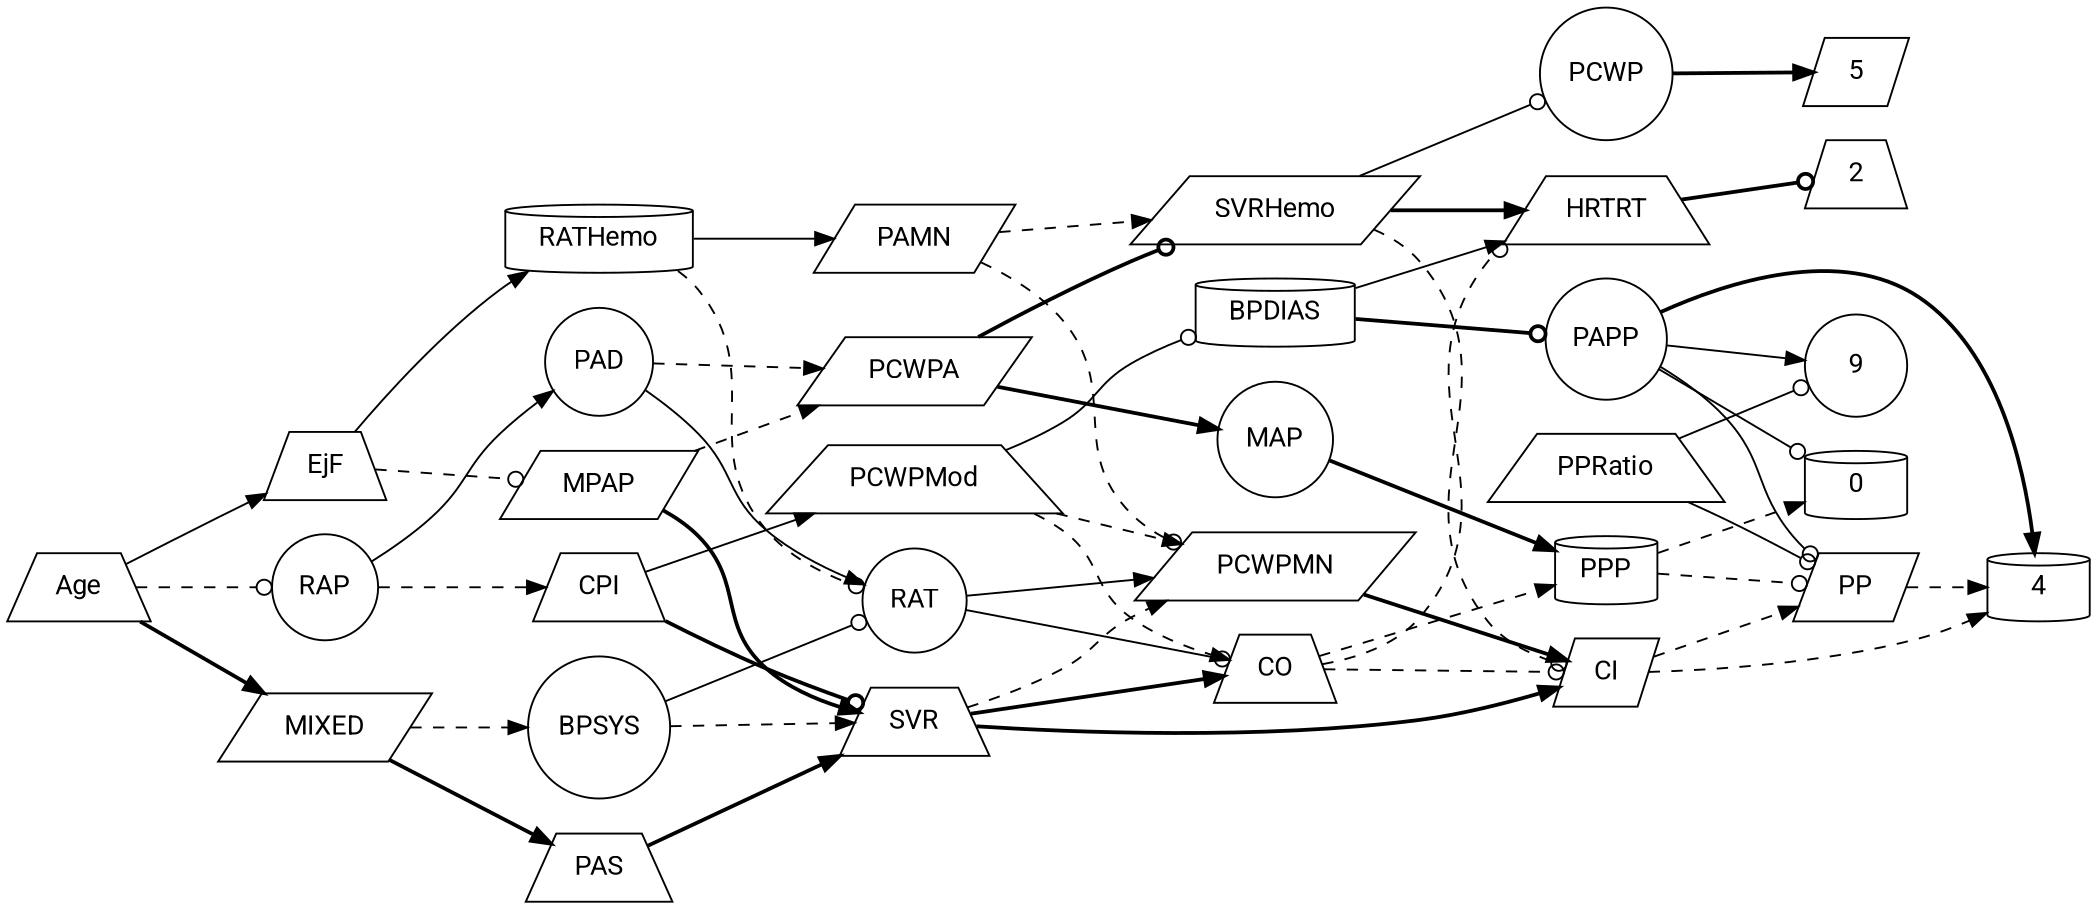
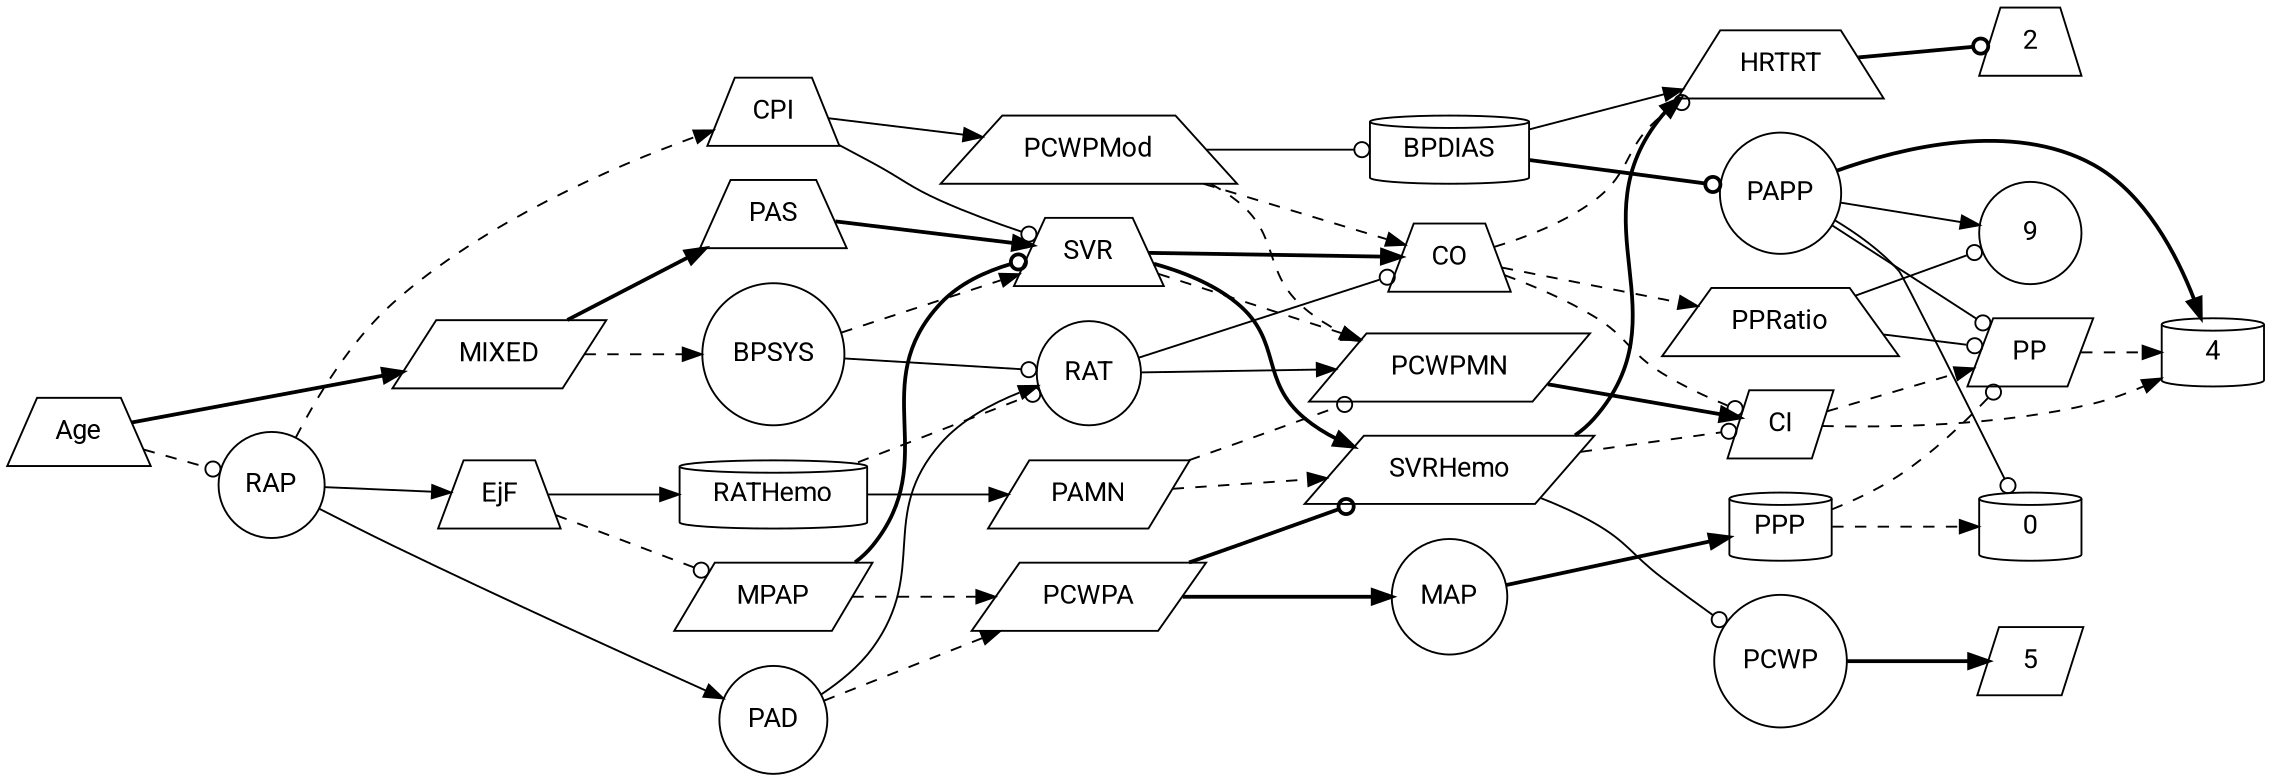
(187, 533) -> (378, 489)
(1460, 614) -> (1590, 285)
(736, 622) -> (904, 395)
(737, 656) -> (928, 194)
(1260, 732) -> (1262, 335)
